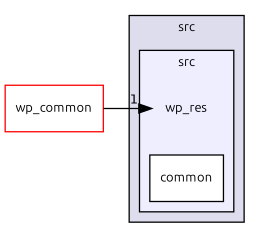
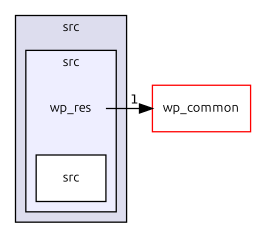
(121, 108) -> (123, 108)
(187, 178) -> (71, 178)
